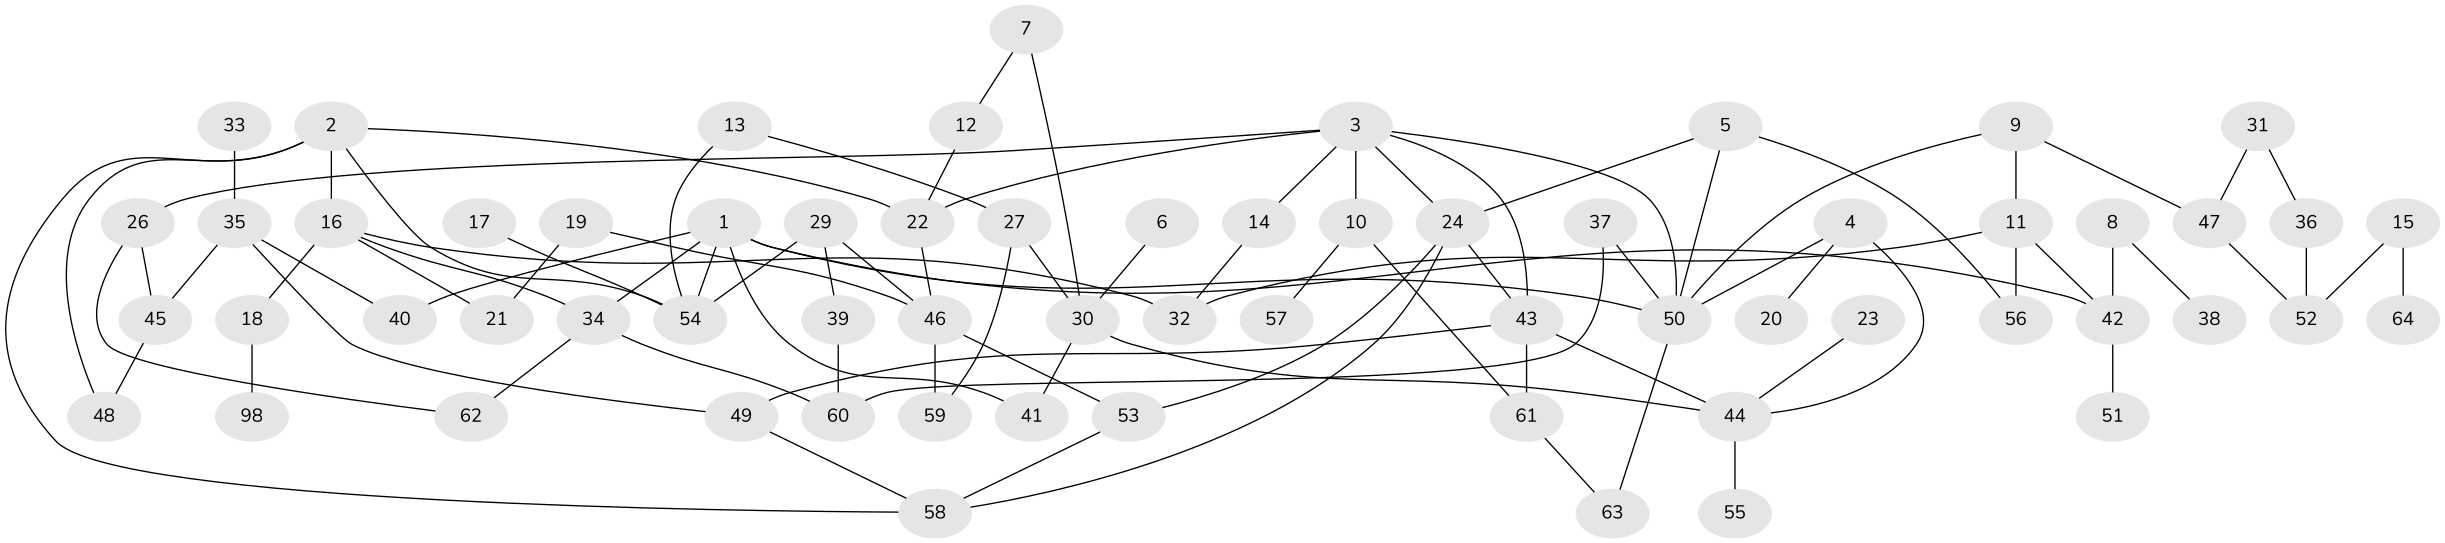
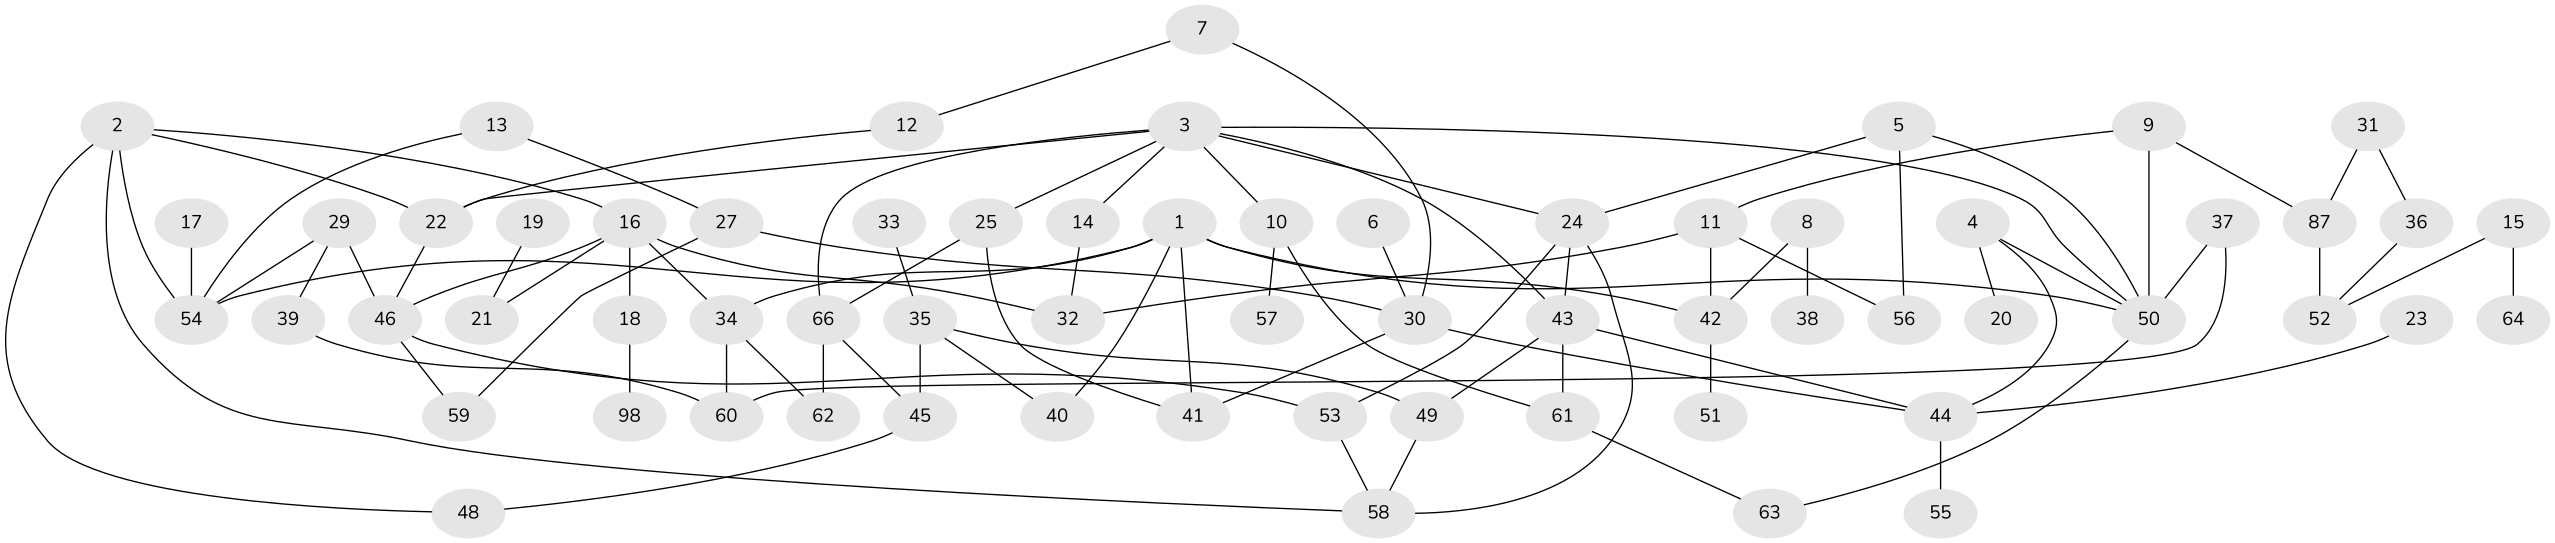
(138, 223) -> (823, 320)
none -> (986, 223)
(2210, 223) -> (2320, 223)
(783, 268) -> (493, 276)
